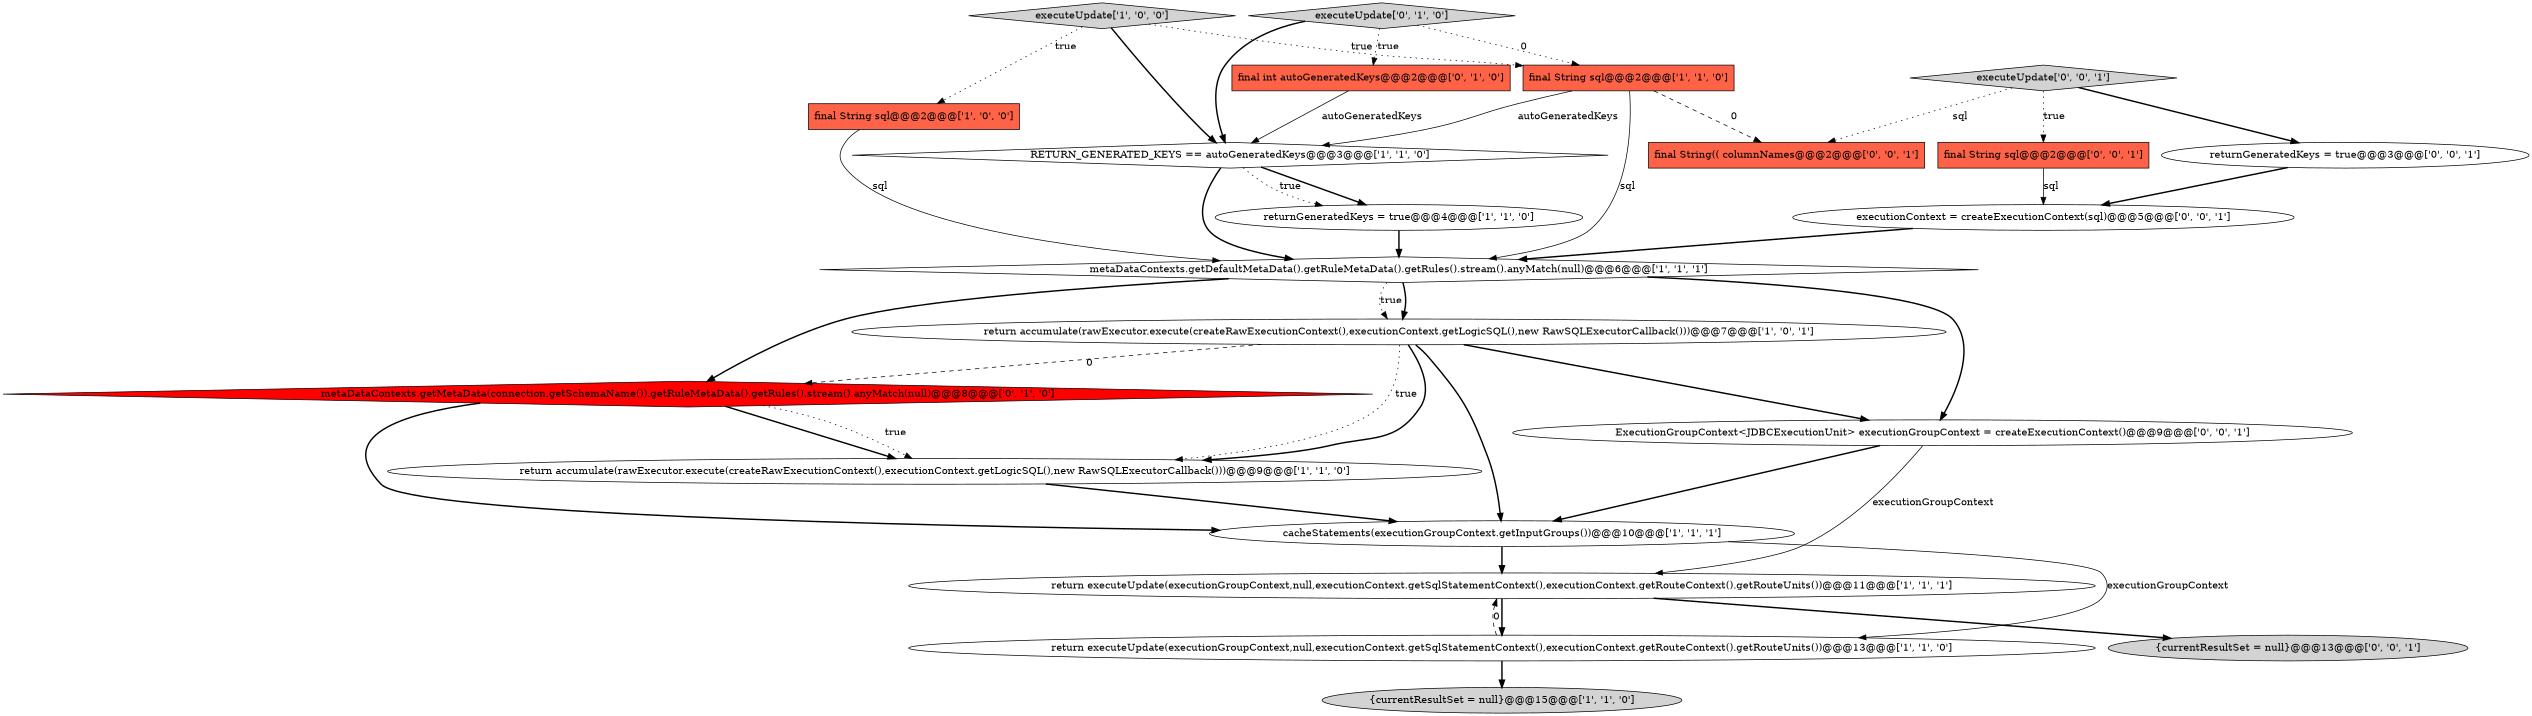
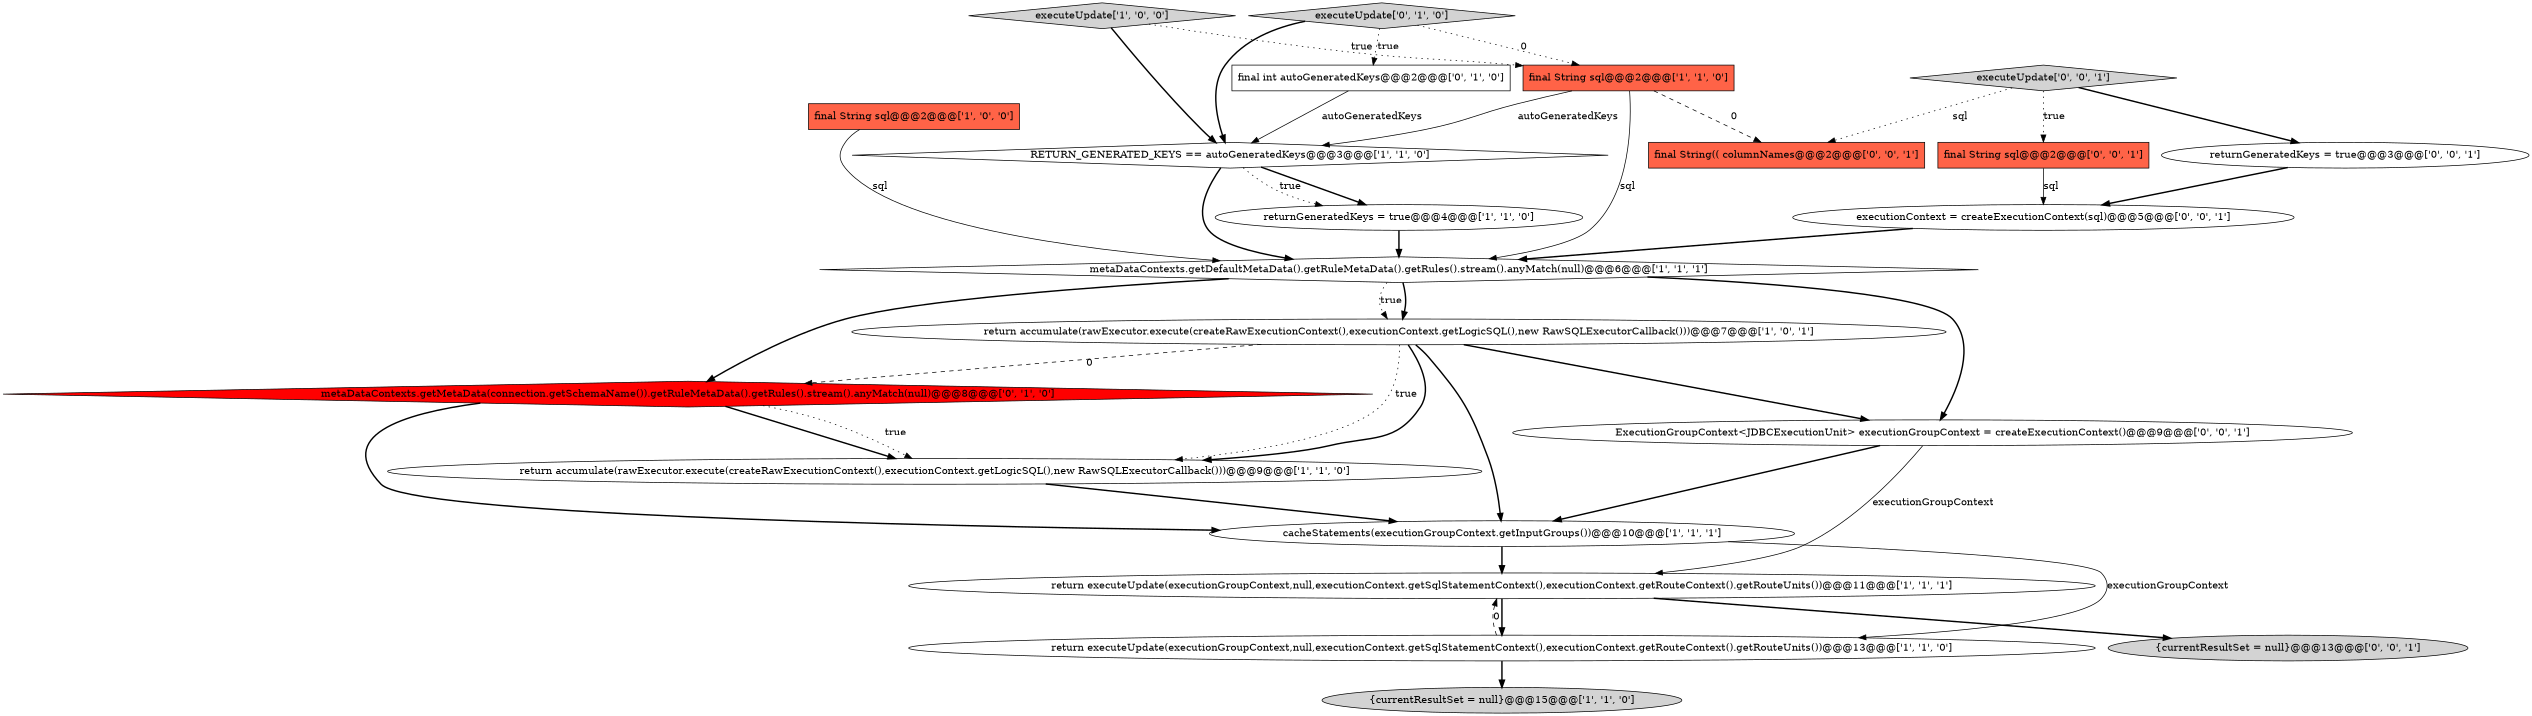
(1013, 64) -> none
(1371, 78) -> (1371, 78)
